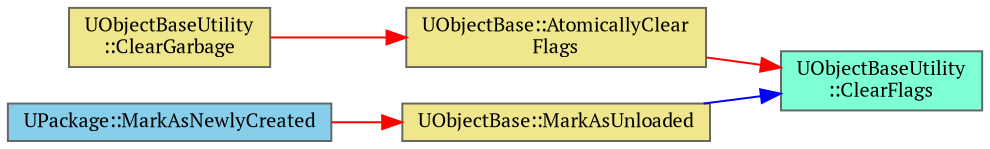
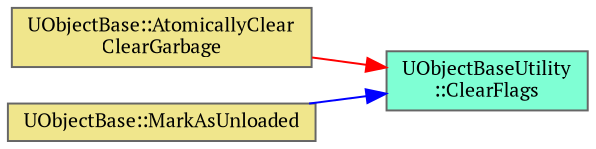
(170, 37) -> none
(556, 37) -> (162, 37)
(170, 122) -> none
